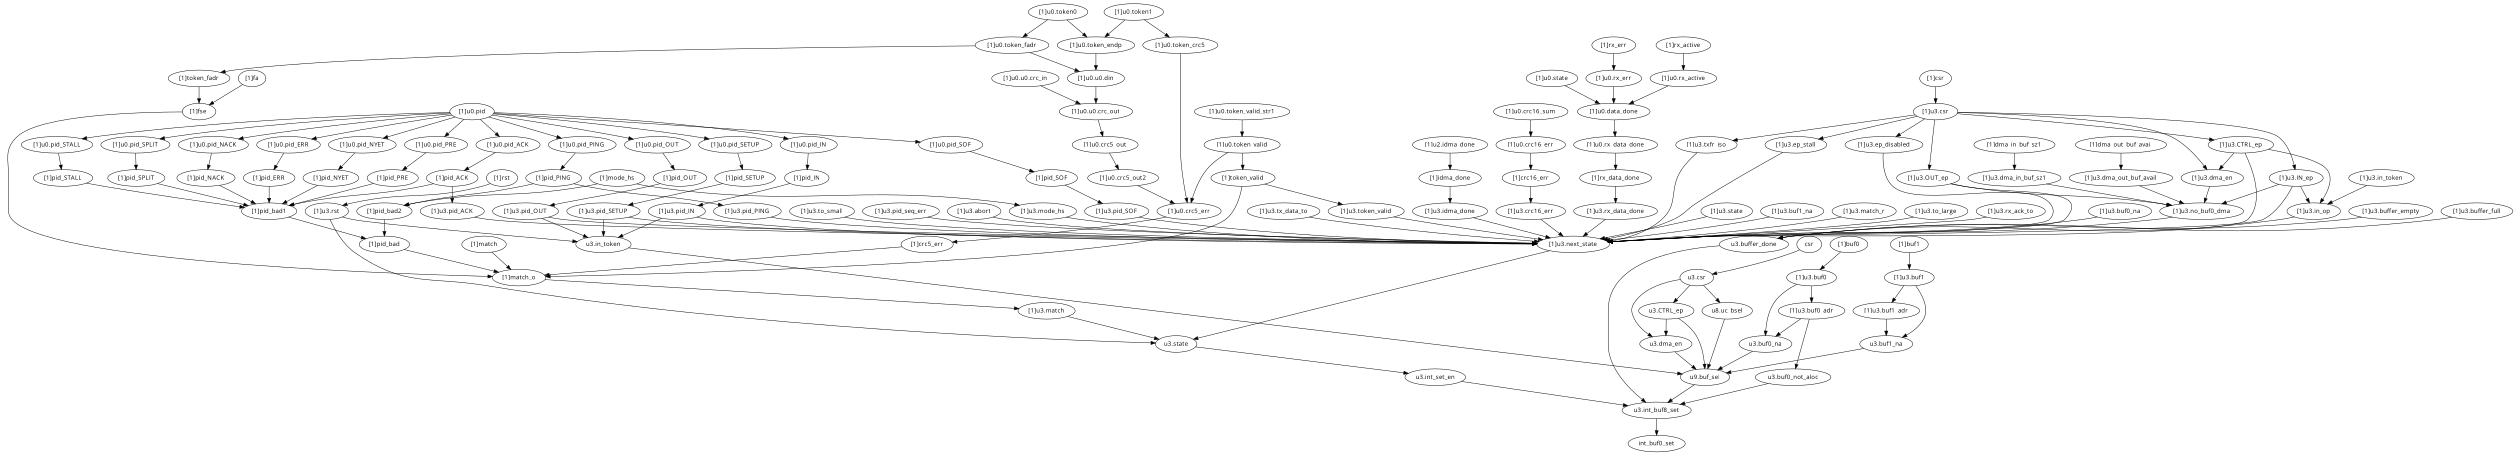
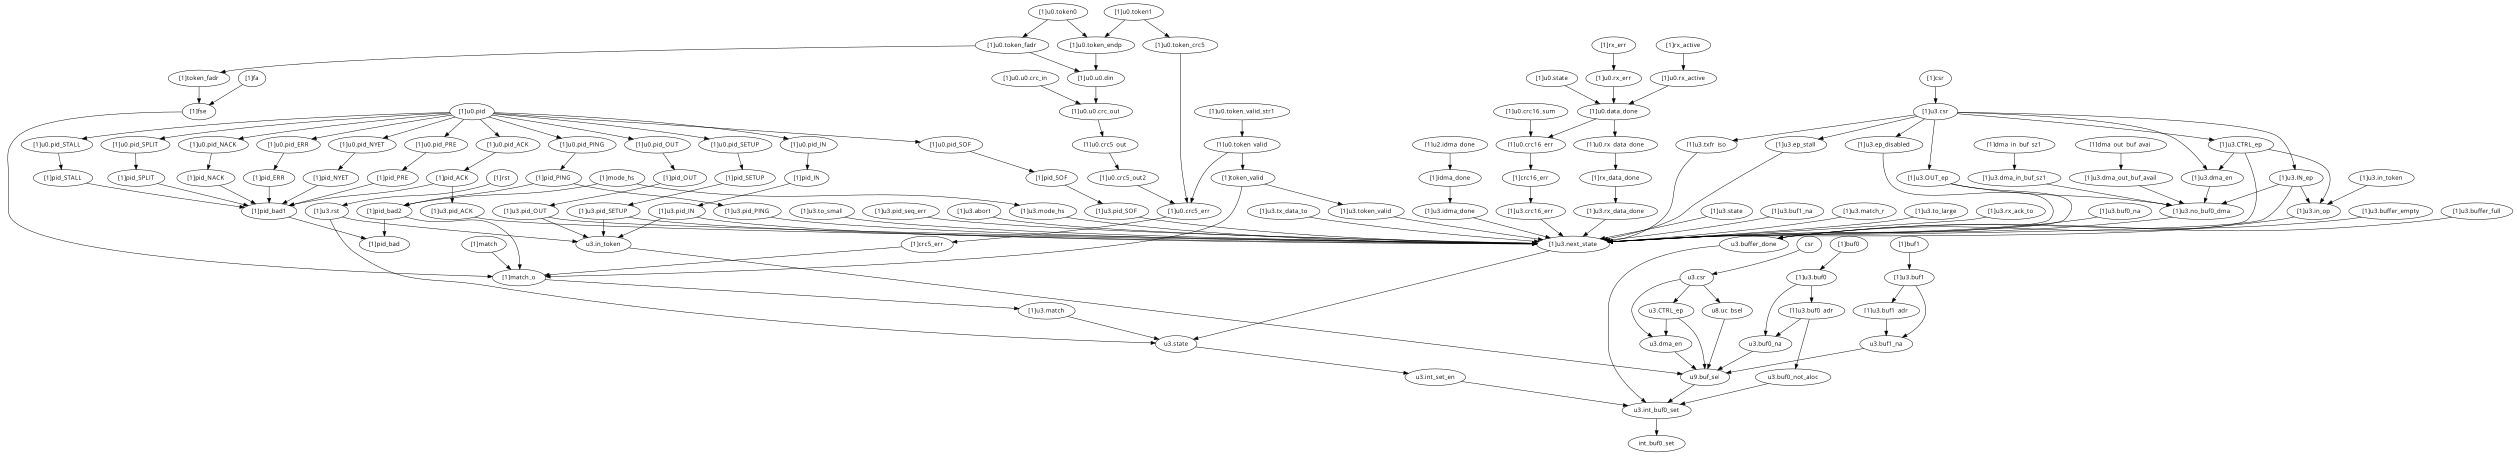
none -> (1574, 127)
(449, 260) -> (475, 220)
(1657, 410) -> (1657, 410)
